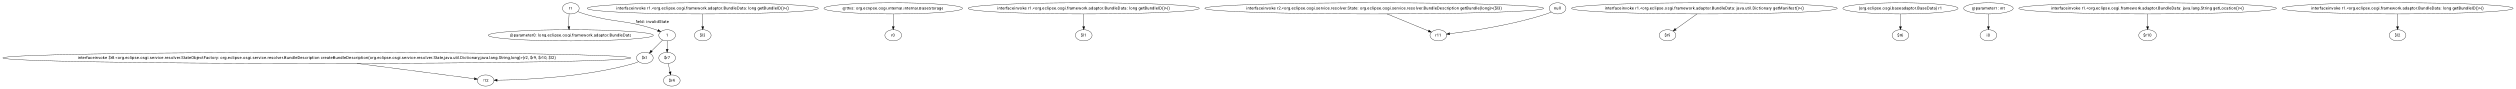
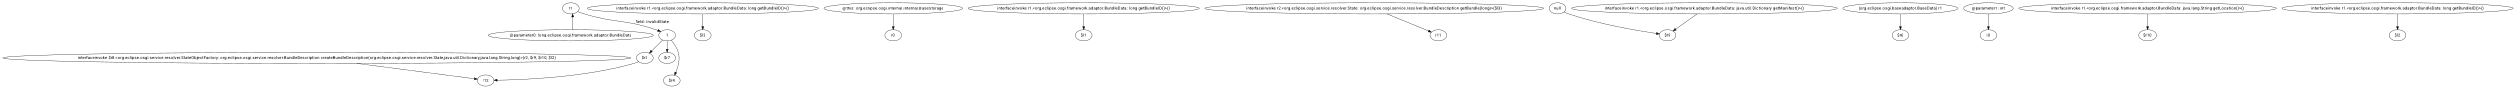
(569, 20) -> (573, 23)
(1501, 25) -> (1610, 25)
(669, 68) -> (679, 55)
